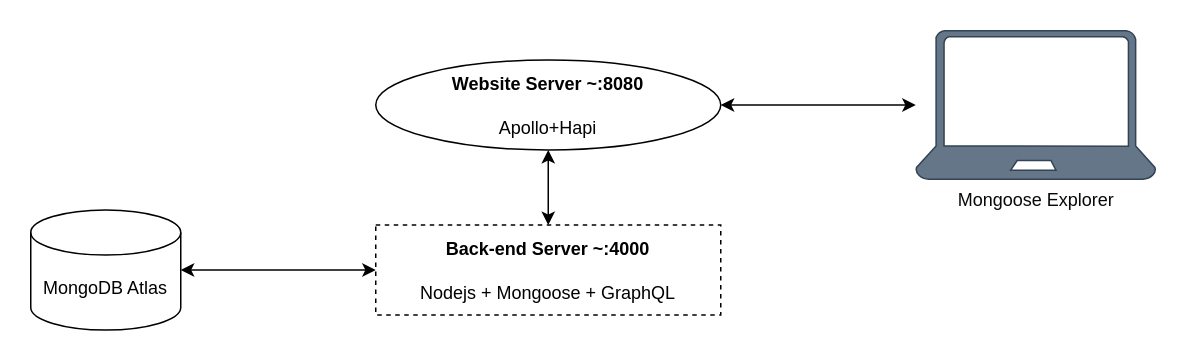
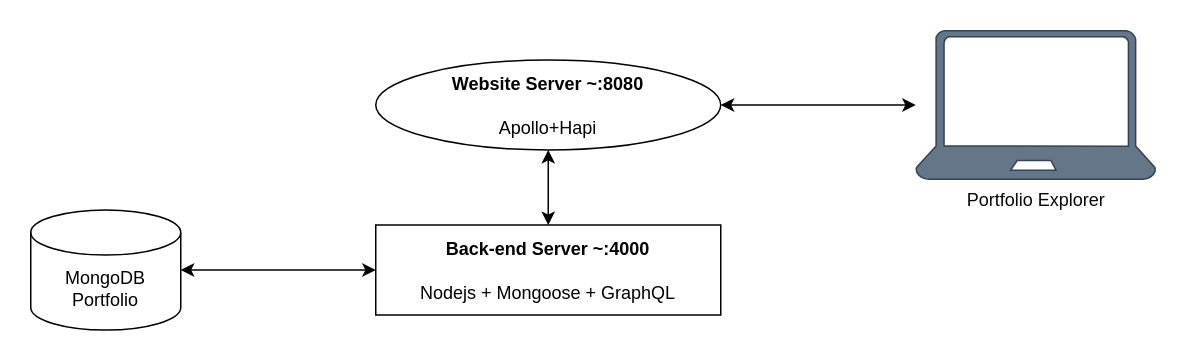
(1037, 201) -> (1037, 201)
(548, 270) -> (548, 270)
(106, 289) -> (106, 289)
